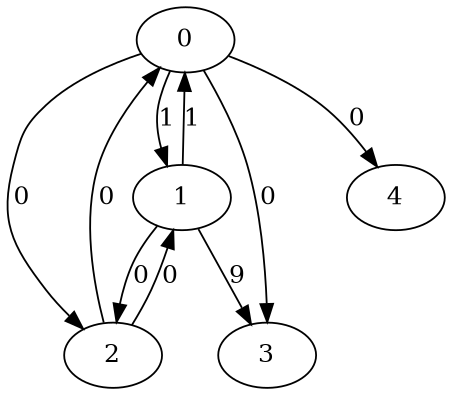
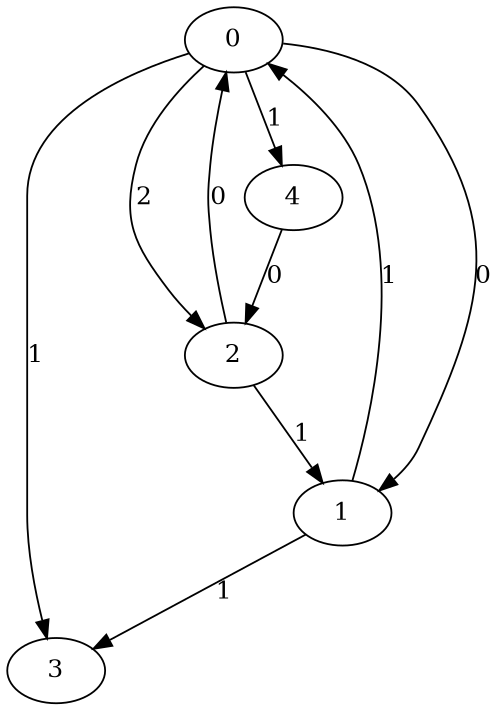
(167, 119) -> (484, 276)
(358, 119) -> (276, 119)
(22, 198) -> (145, 198)
(269, 198) -> (36, 355)
(133, 263) -> (267, 268)
(171, 276) -> (303, 434)
(238, 276) -> (225, 592)
